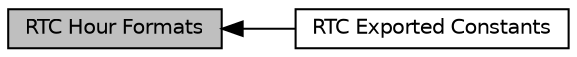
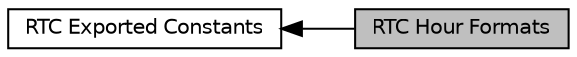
(269, 29) -> (328, 29)
